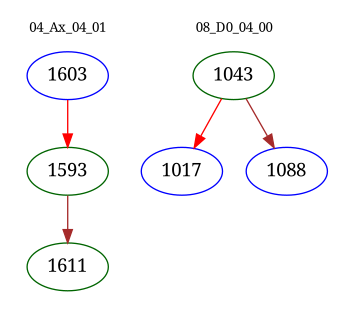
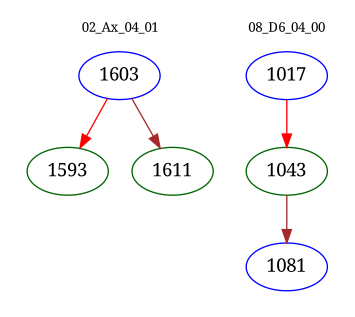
(68, 29) -> (120, 29)
(234, 29) -> (287, 29)
(211, 117) -> (287, 117)
(287, 171) -> (287, 267)
(68, 213) -> (142, 117)
